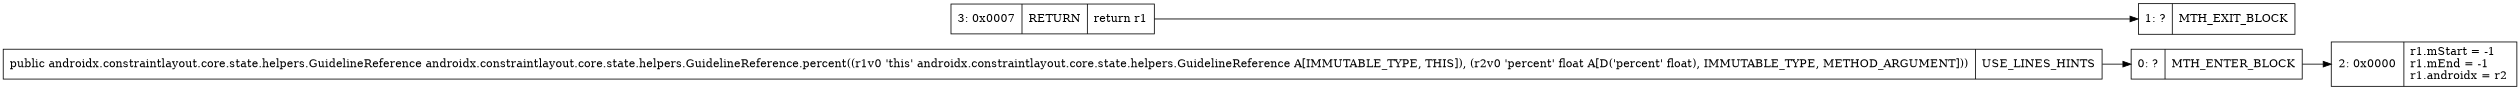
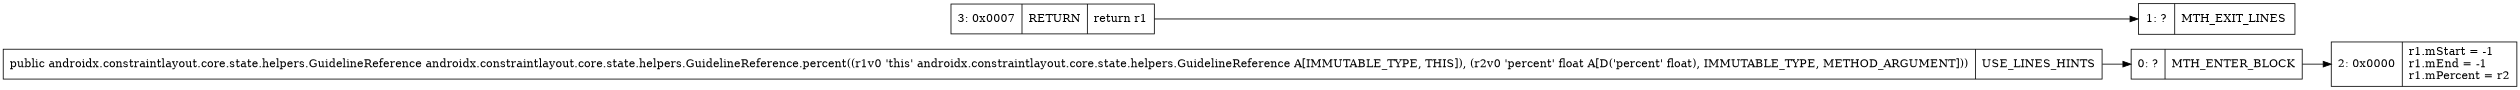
(2234, 19) -> (2234, 19)
(2459, 76) -> (2460, 76)
